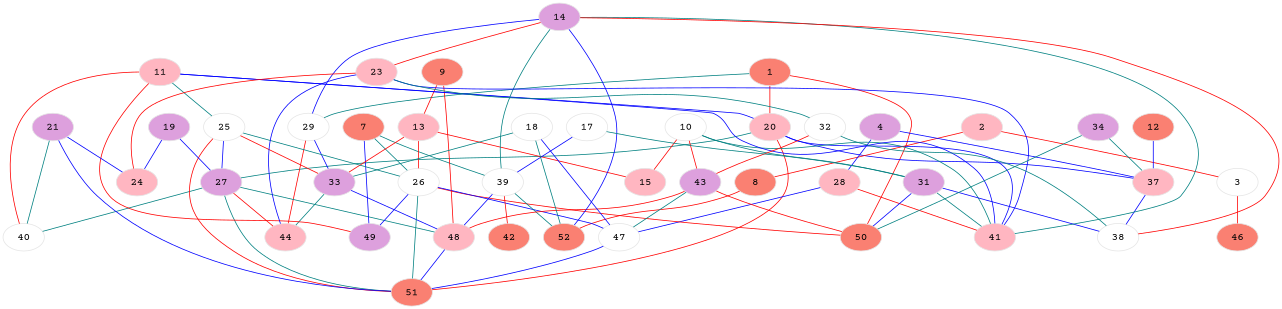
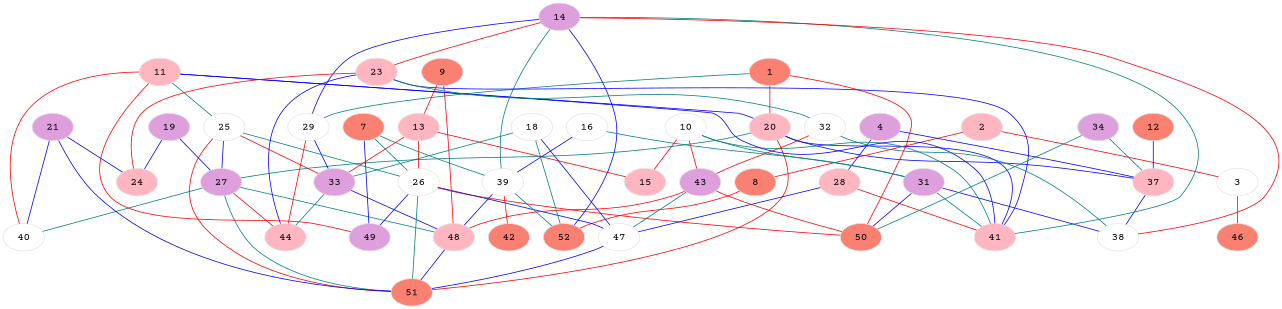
(587, 127) -> (587, 127)
(38, 182) -> (38, 182)
